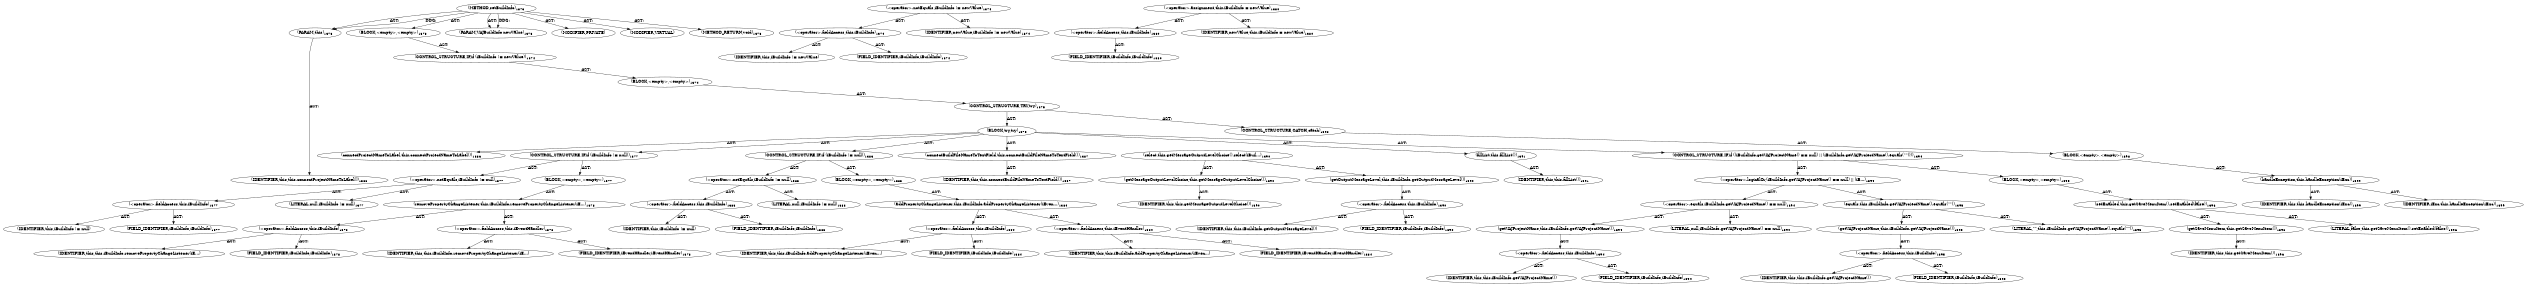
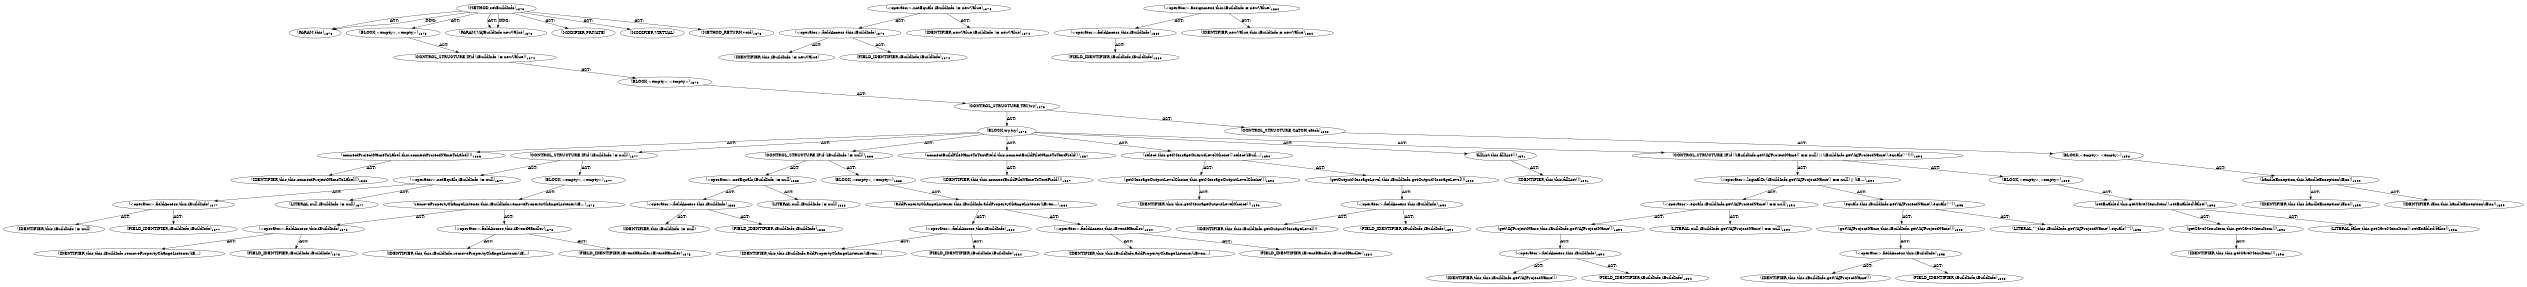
(309, 105) -> (362, 168)
none -> (1099, 142)
